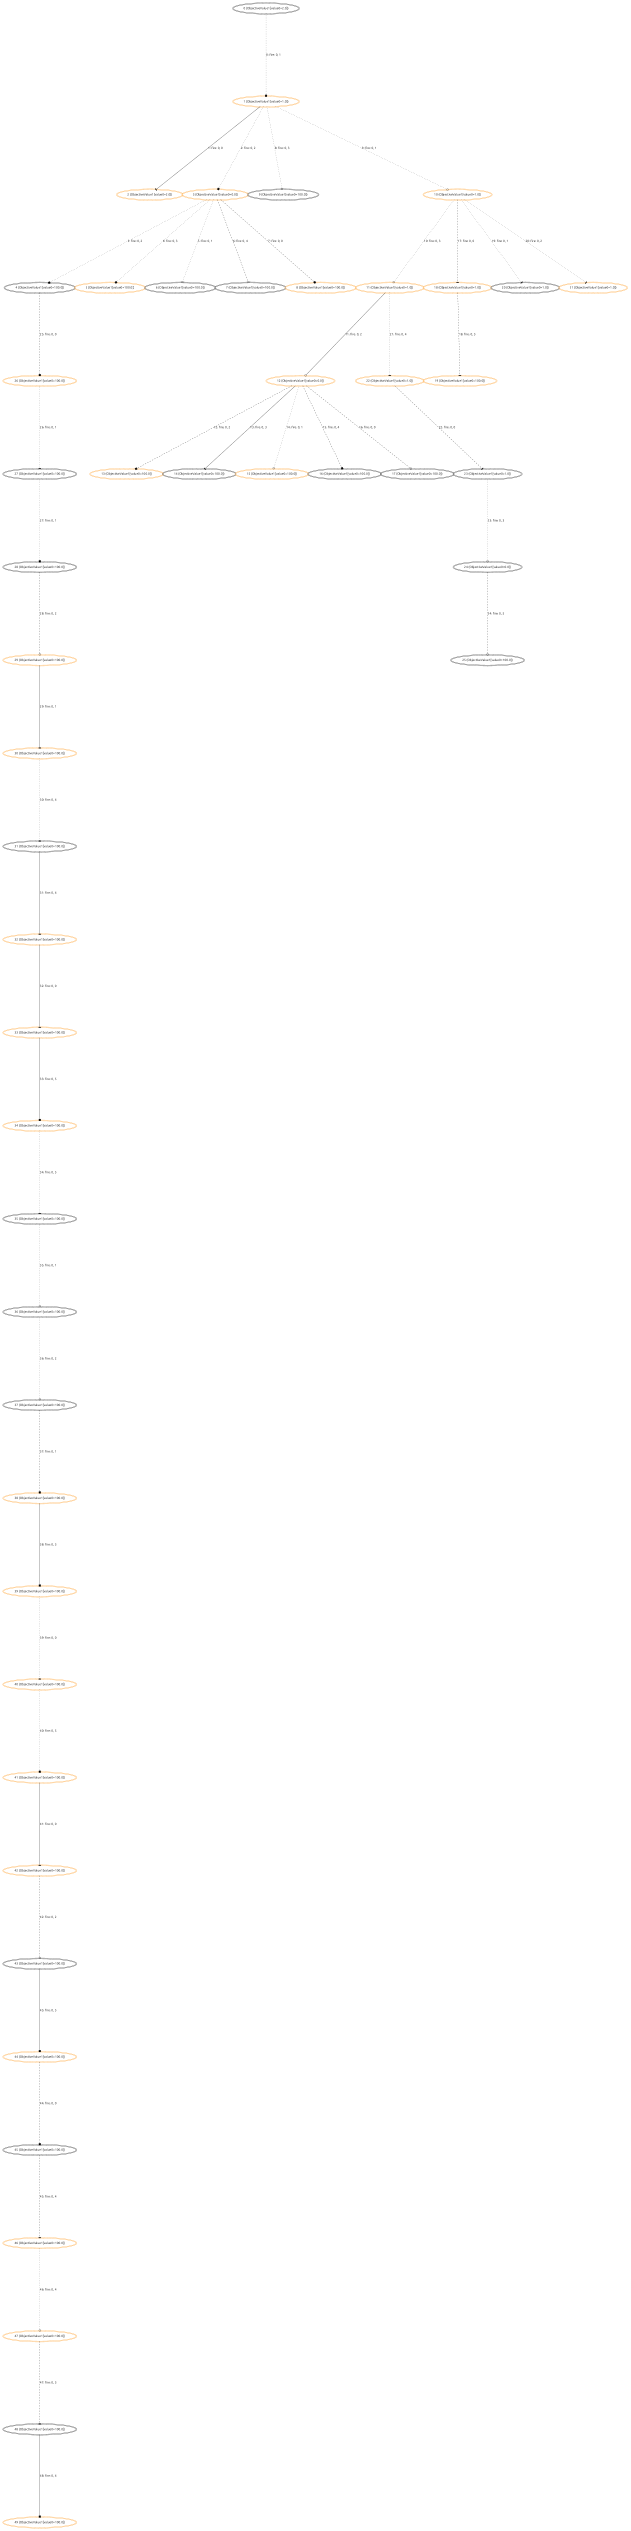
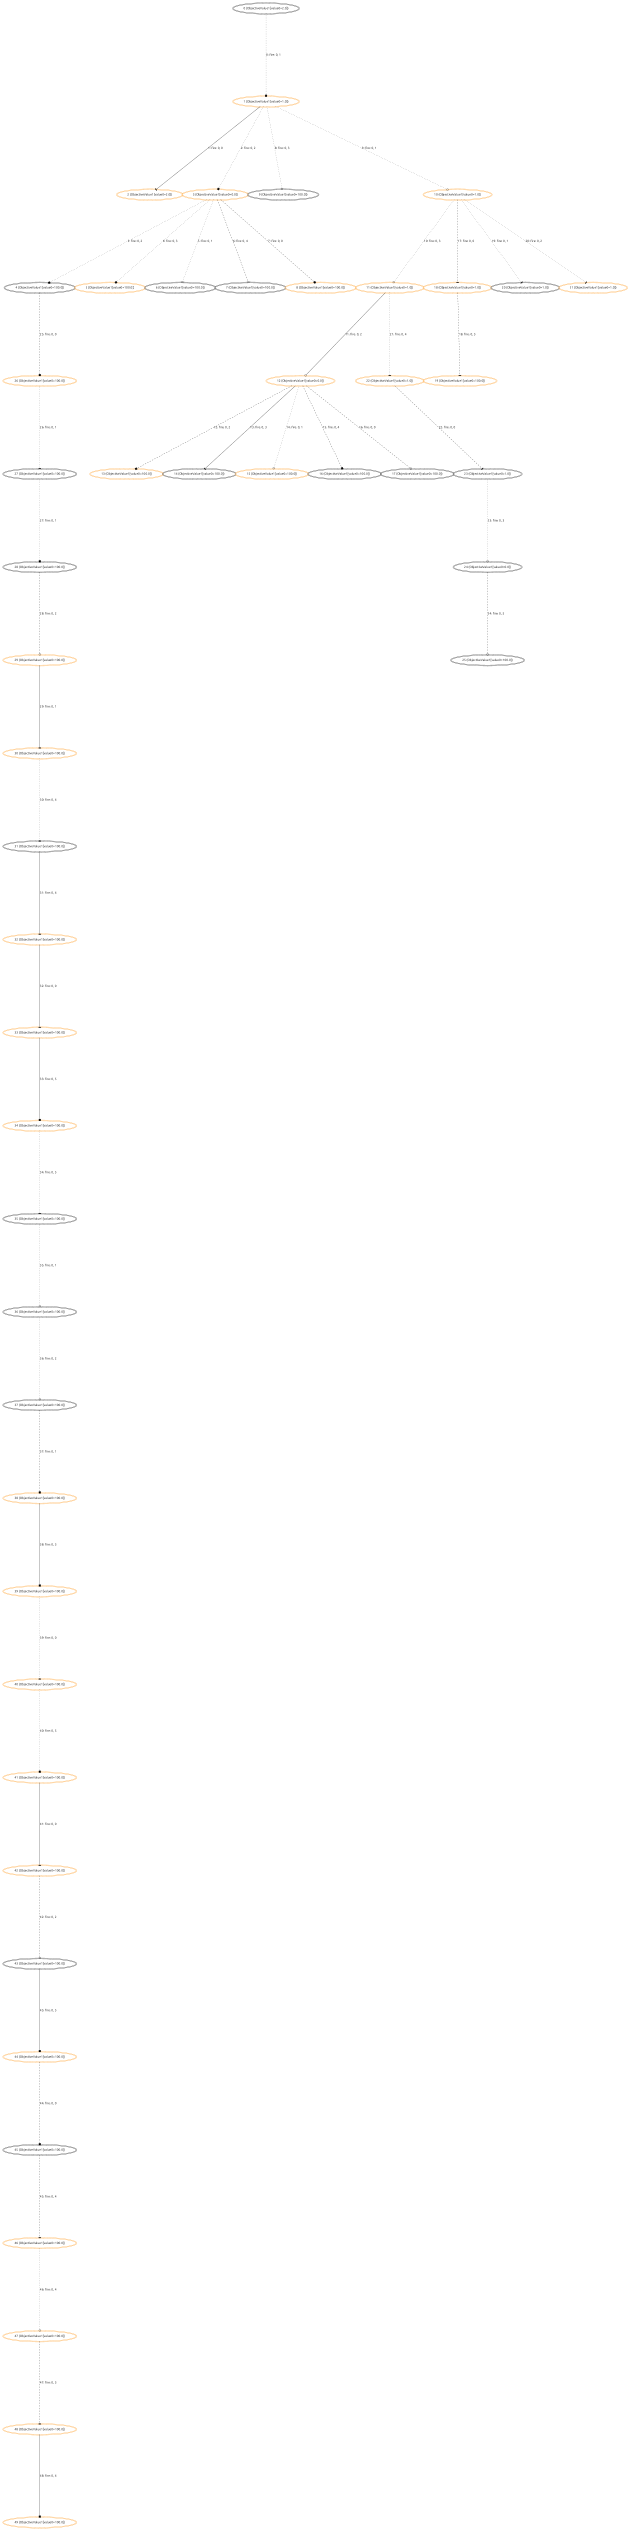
(40, 2429) -> (40, 2429)
